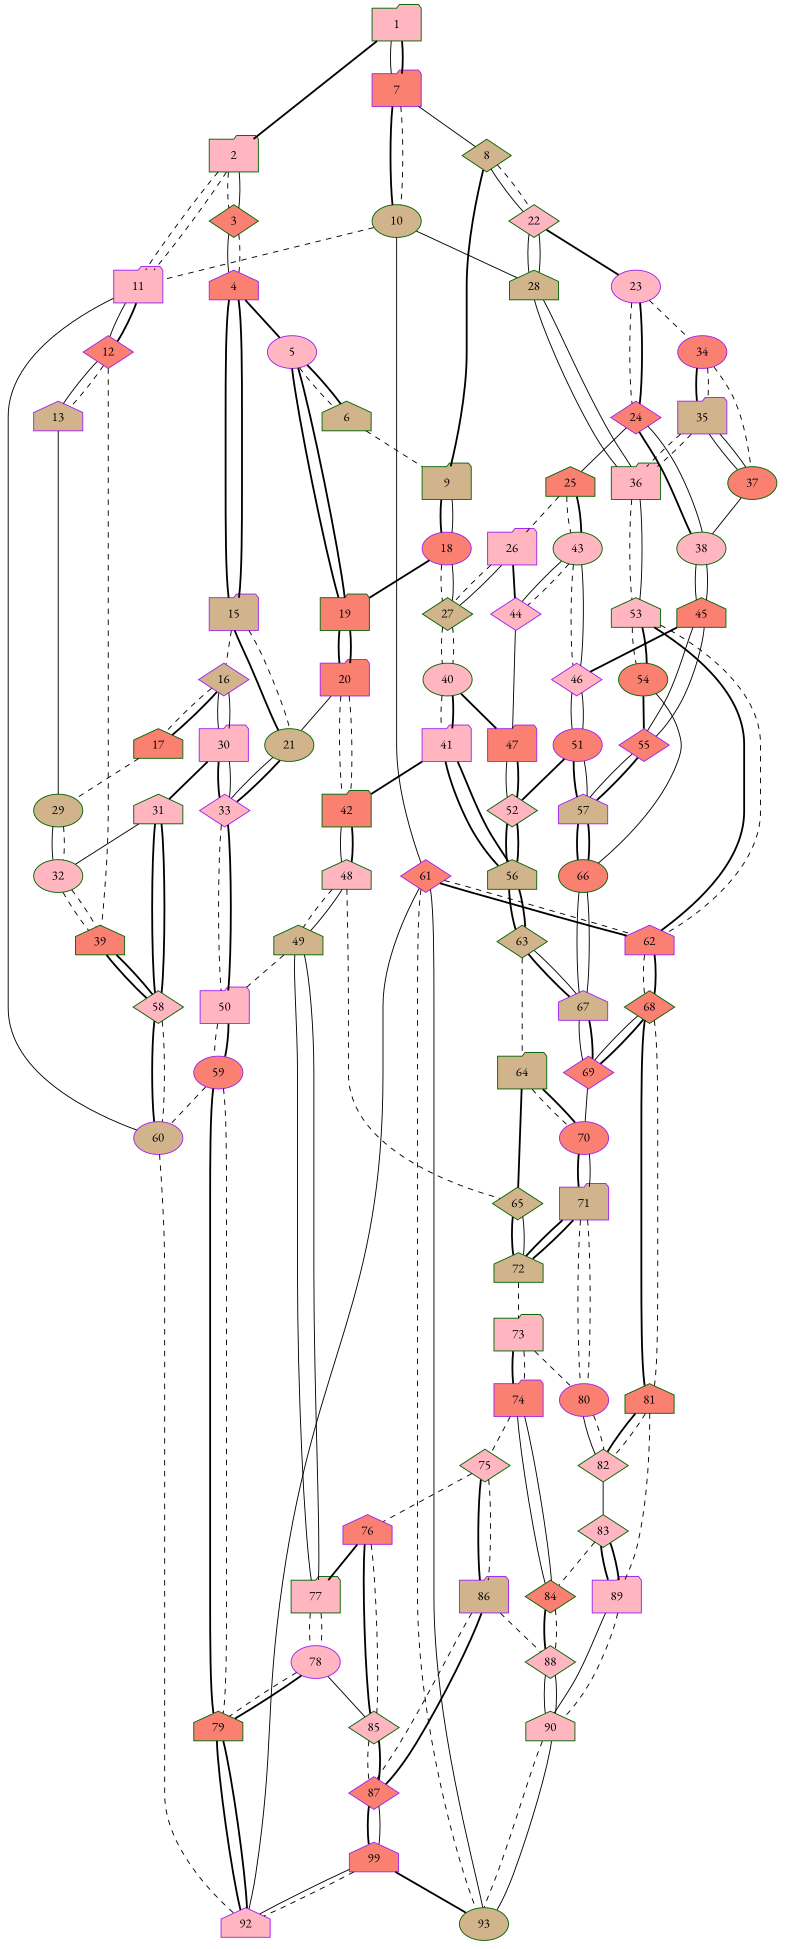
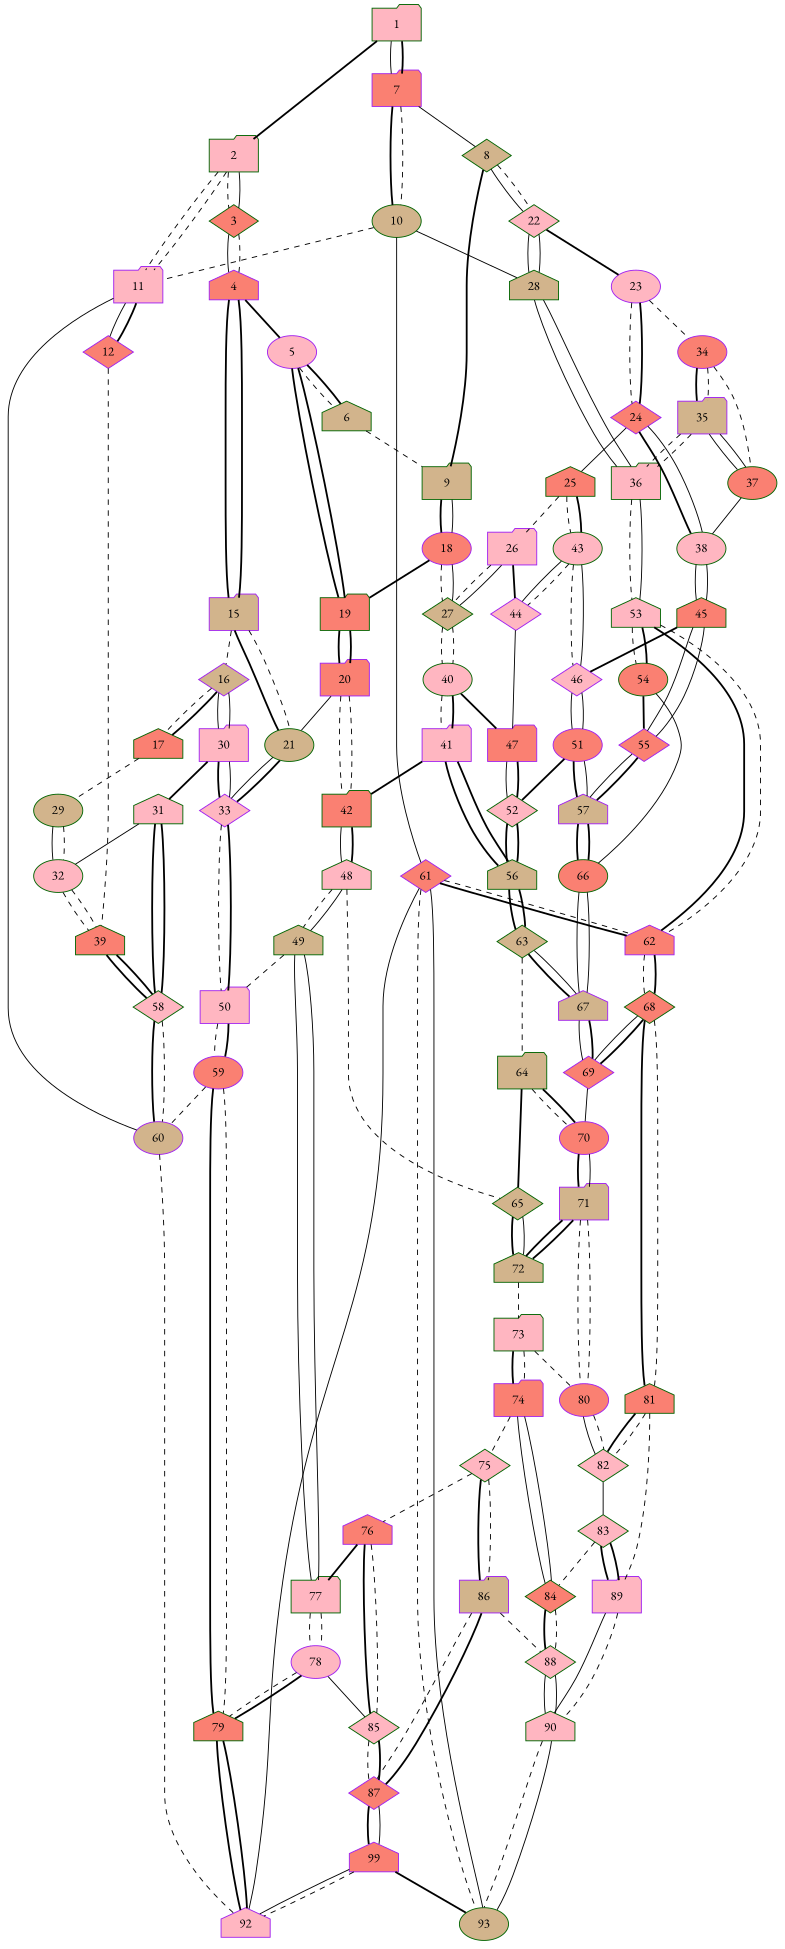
(58, 418) -> none
